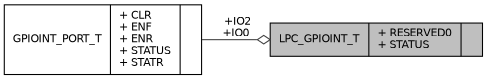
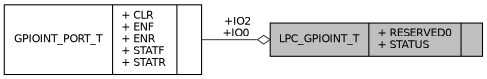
(145, 51) -> (143, 51)
